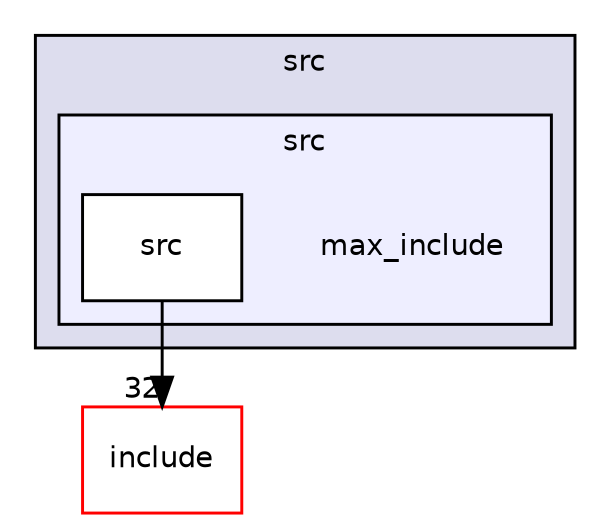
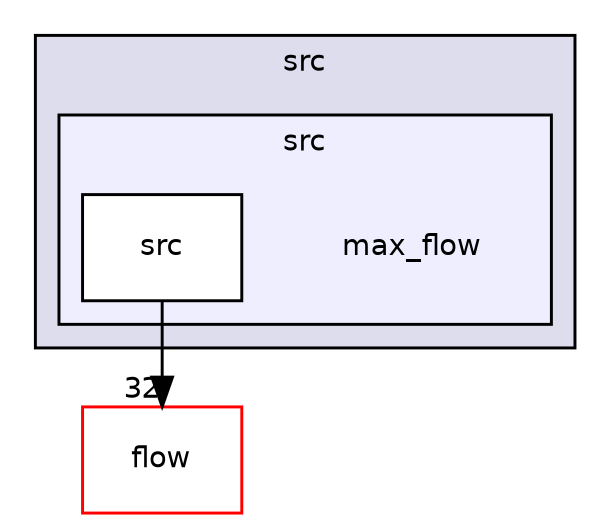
(413, 248) -> (413, 248)
(162, 460) -> (162, 460)
